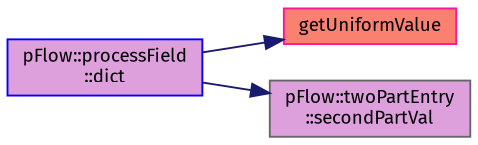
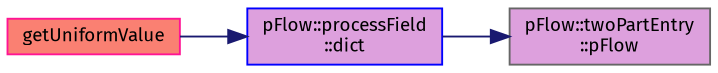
(234, 47) -> (204, 37)
(370, 109) -> (610, 37)
